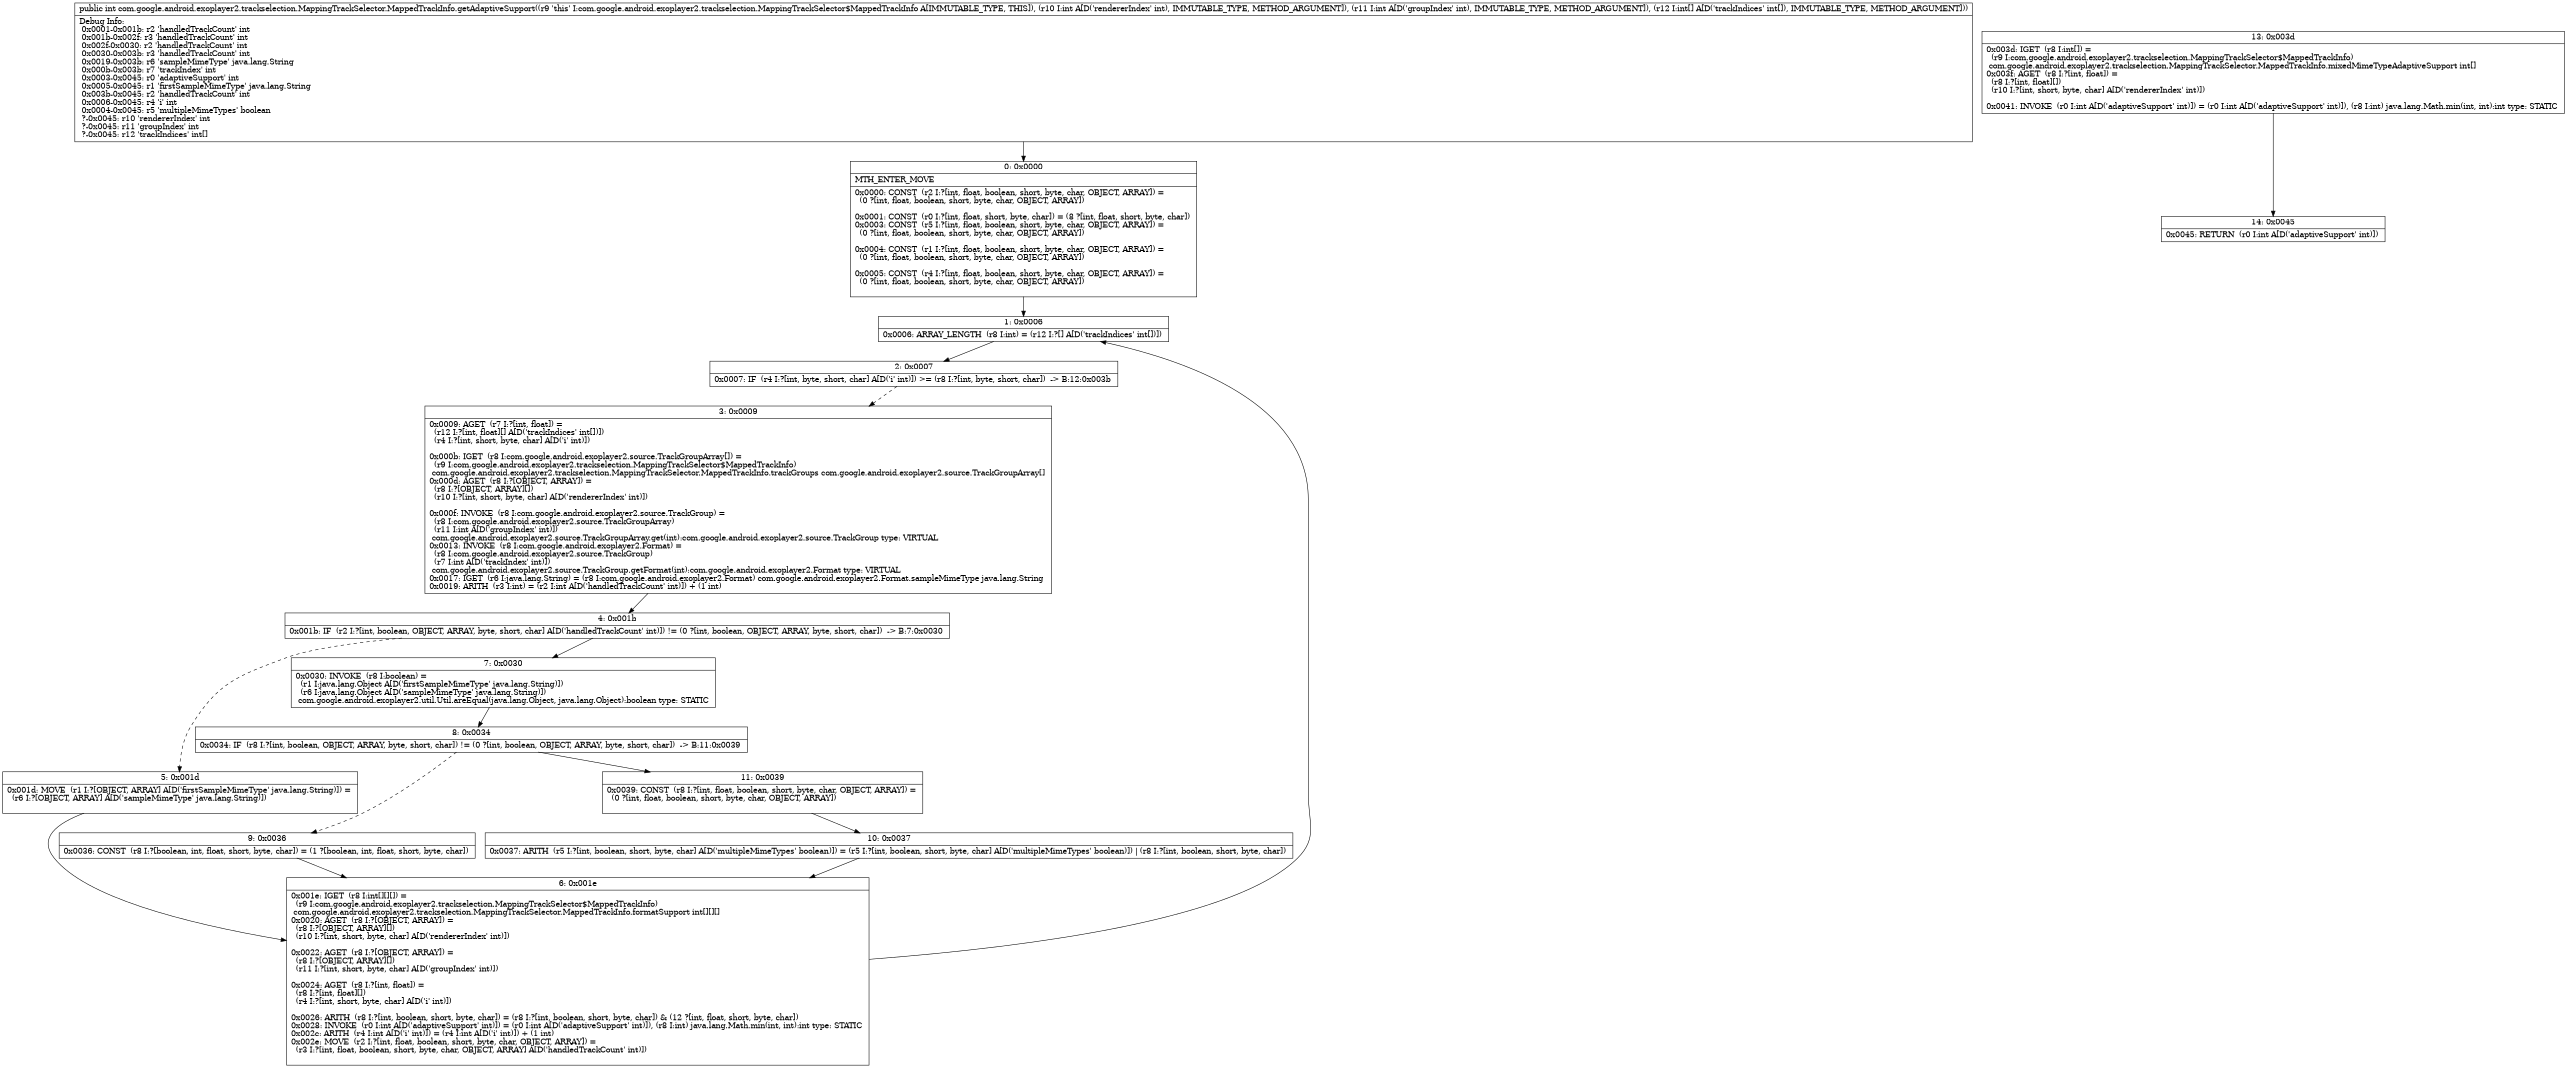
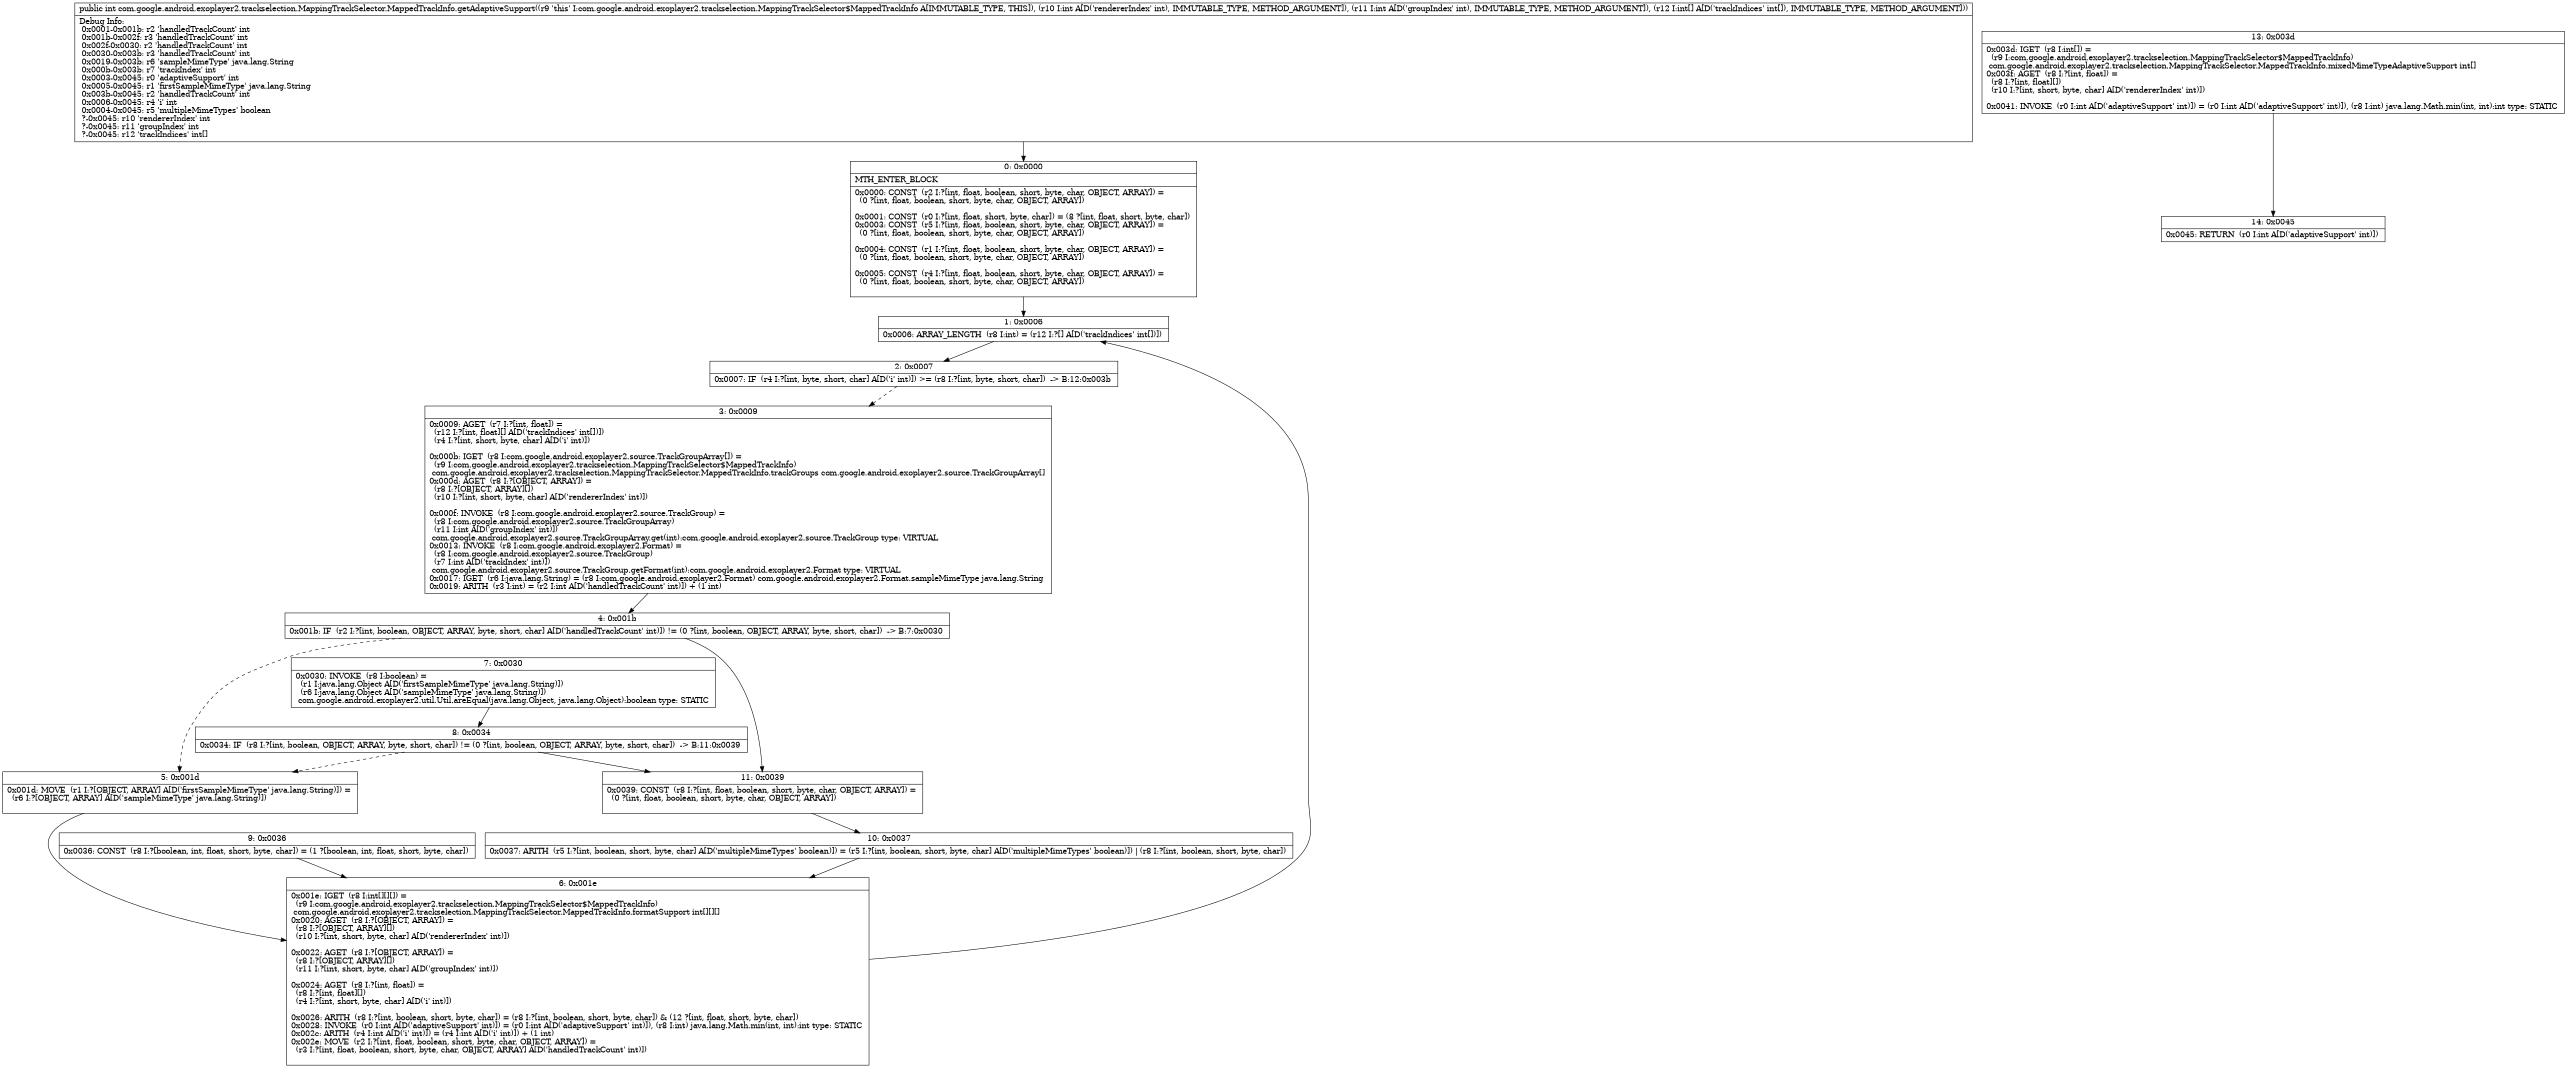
(895, 180) -> (896, 180)
(575, 647) -> (743, 689)
(390, 798) -> (351, 762)
